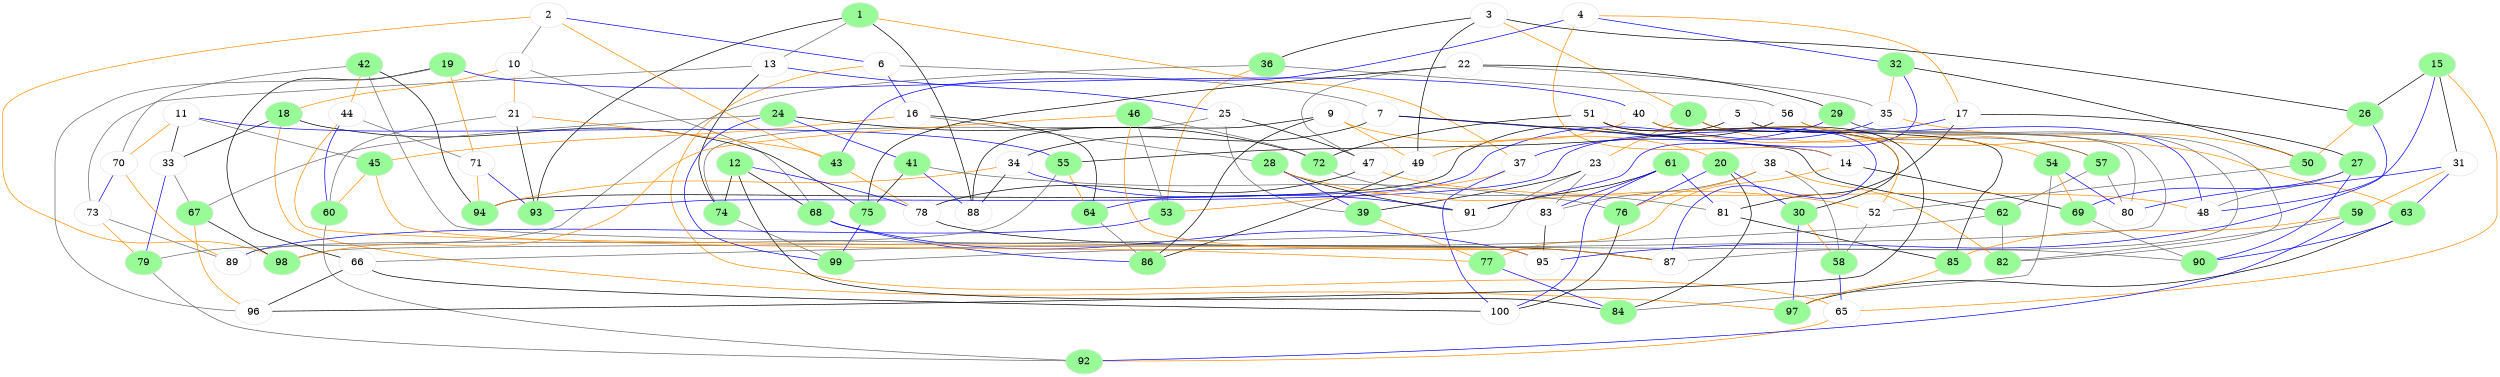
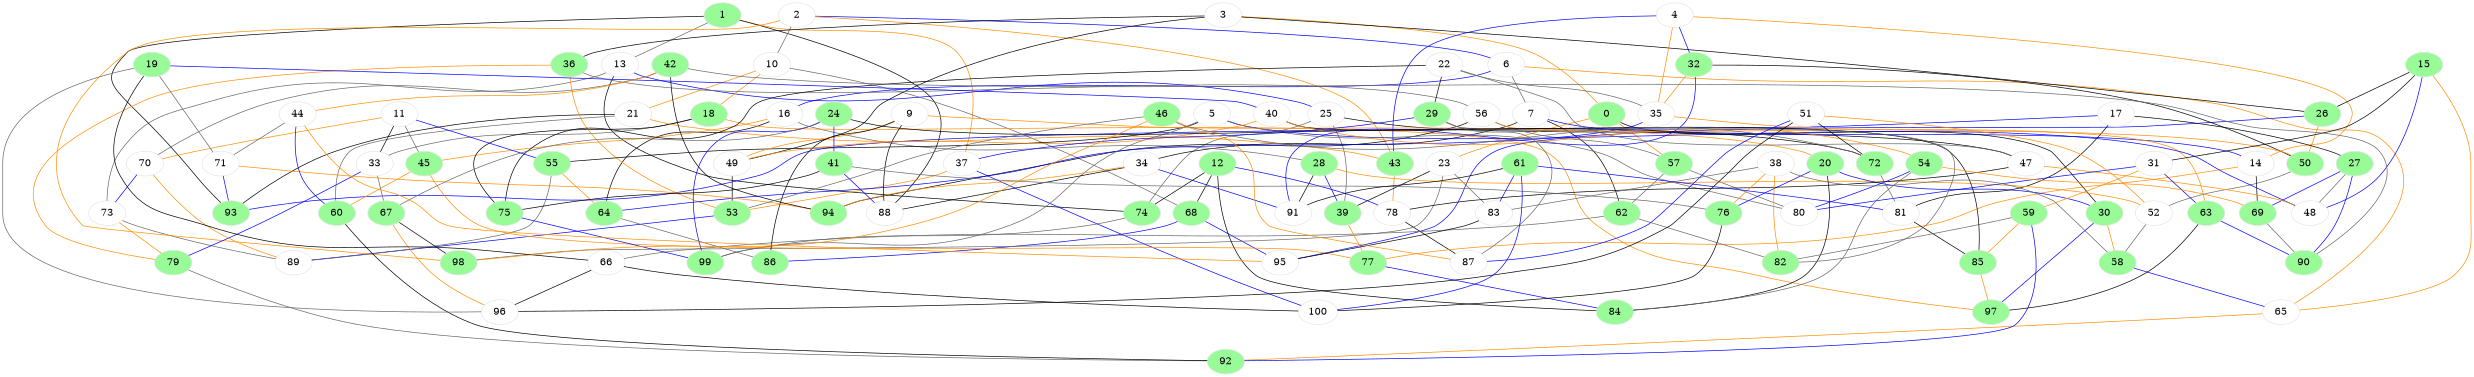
(1793, 25) -> (1665, 65)
(462, 114) -> (186, 114)
(226, 139) -> (578, 134)
(668, 145) -> (196, 87)
(1285, 217) -> (732, 194)
(670, 336) -> (713, 347)
